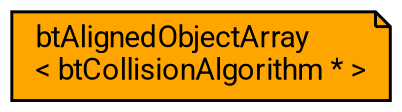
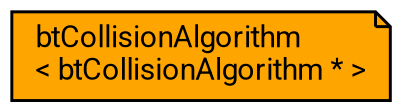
(201, 56) -> (201, 56)
